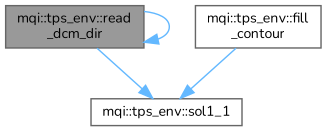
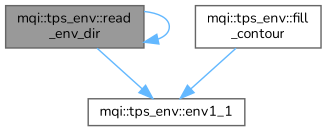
(75, 27) -> (75, 27)
(167, 112) -> (167, 112)
